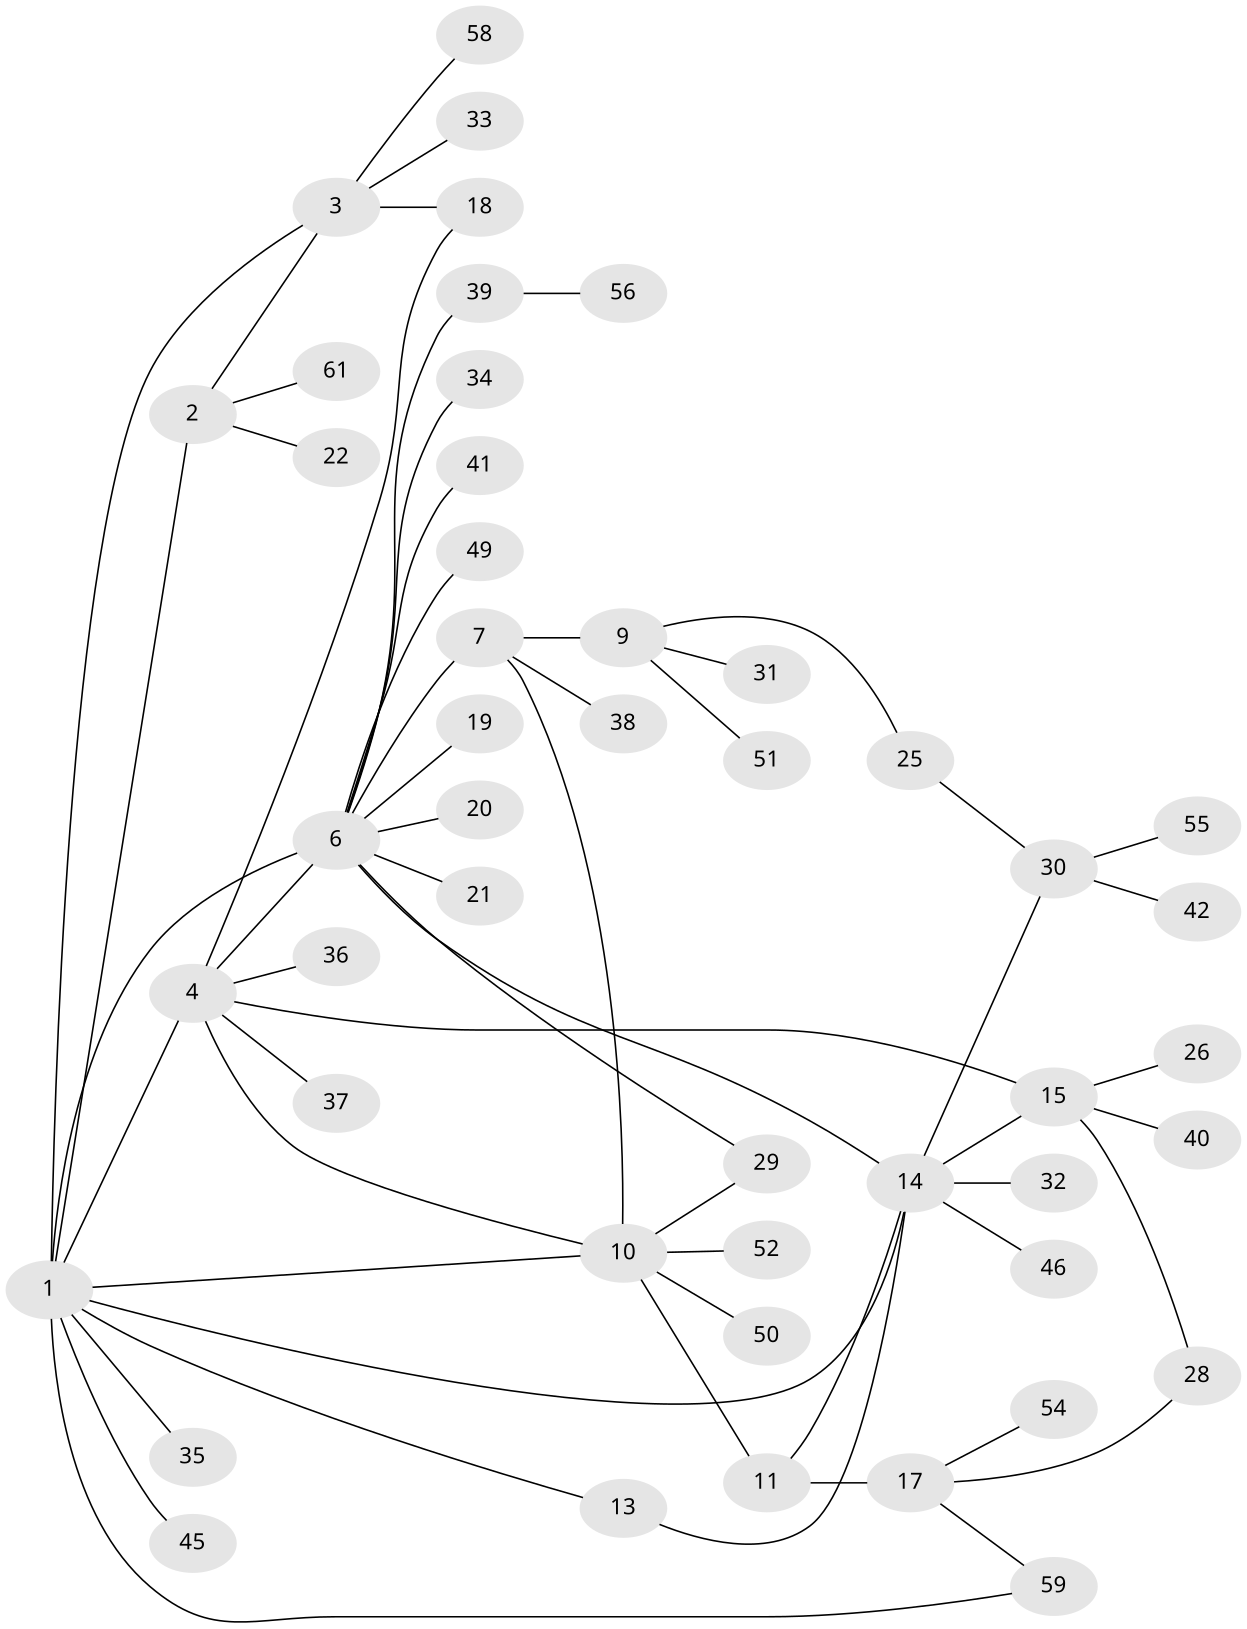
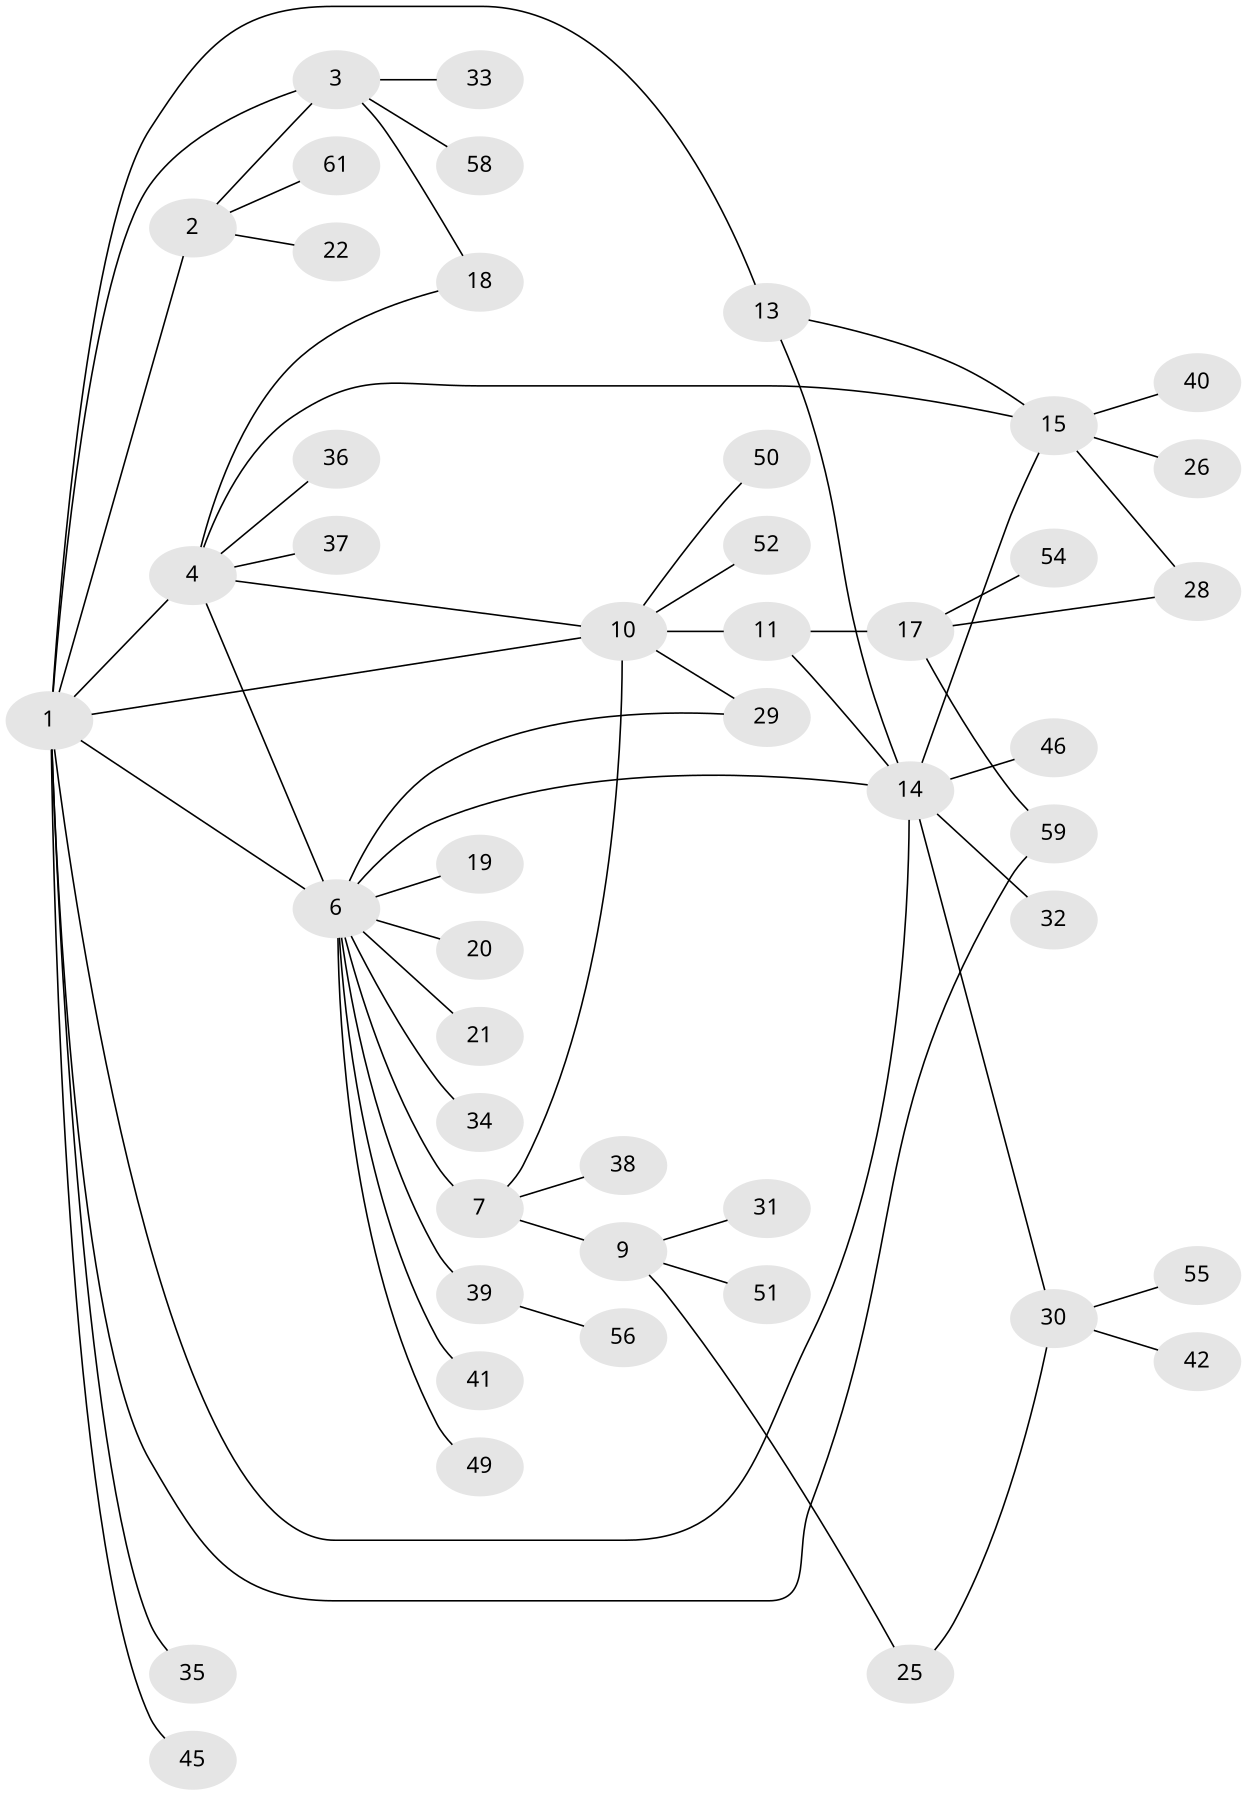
none -> (921, 351)
